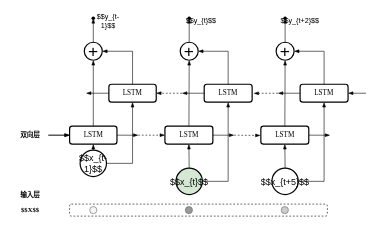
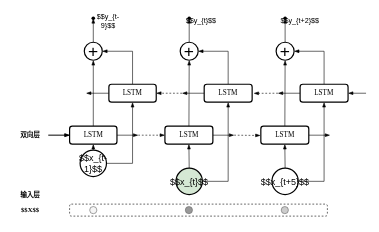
(108, 21) -> (108, 21)
